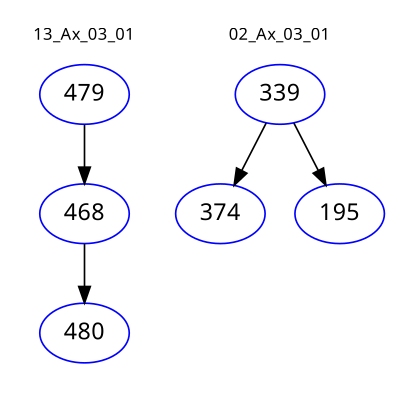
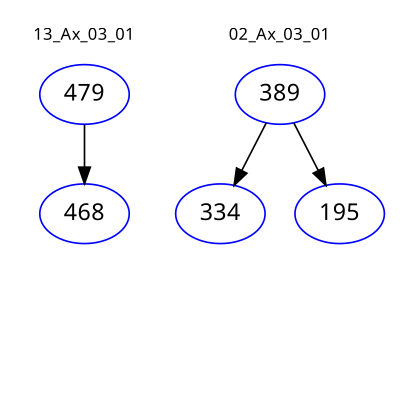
(280, 94) -> (280, 94)
(220, 214) -> (220, 214)
(85, 333) -> none
